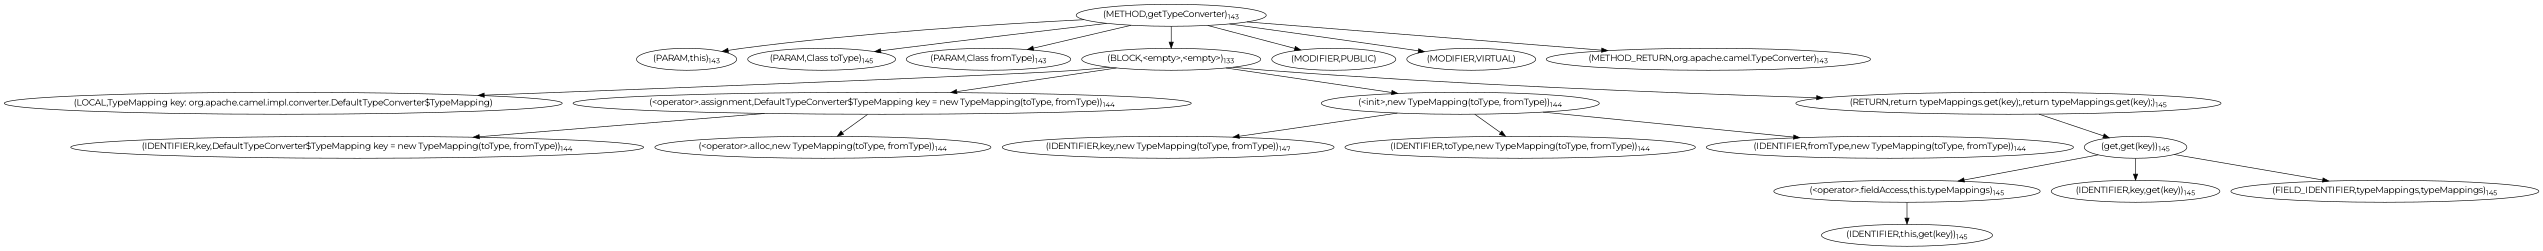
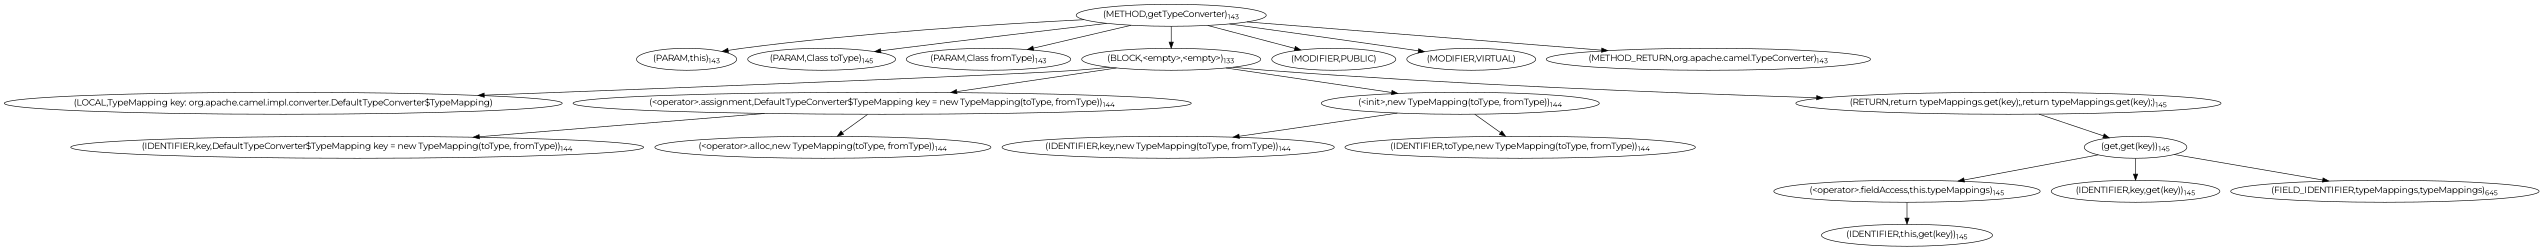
(1285, 146) -> (1285, 146)
(1890, 147) -> none
(2492, 190) -> (2492, 190)
